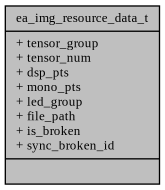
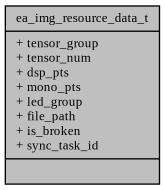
(66, 146) -> (58, 146)
